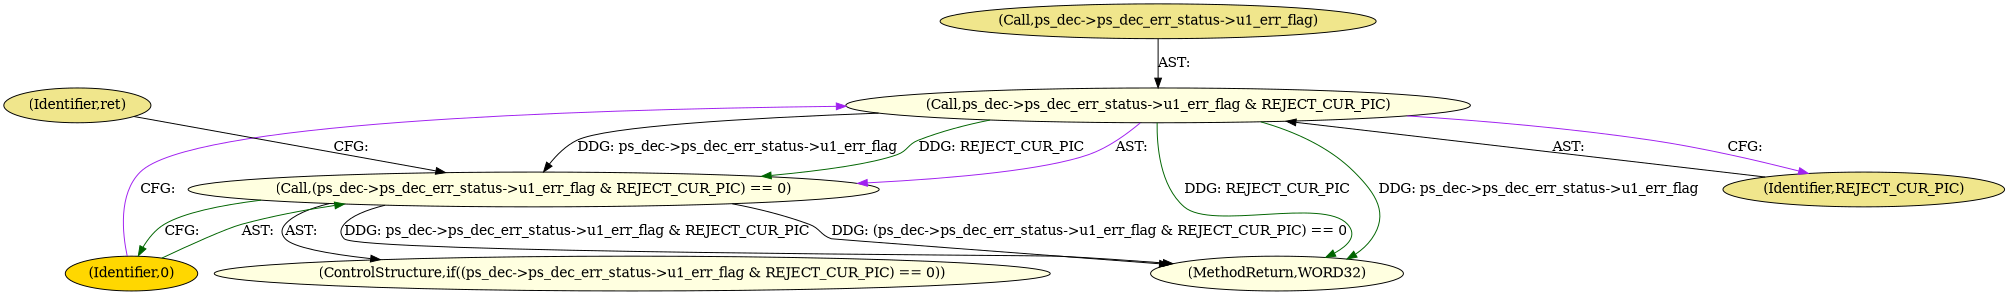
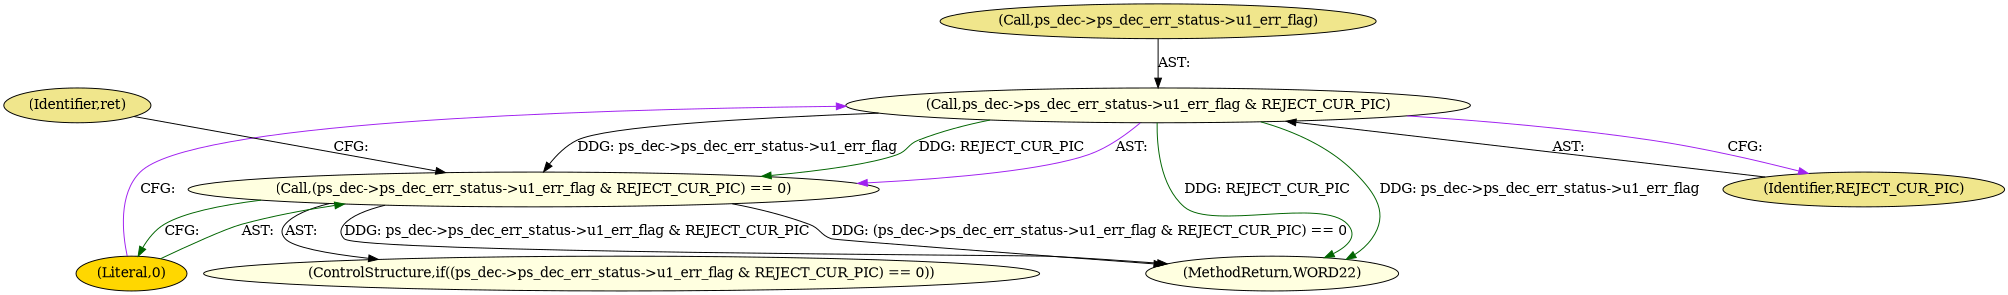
(132, 274) -> (132, 274)
(1277, 274) -> (1272, 274)
